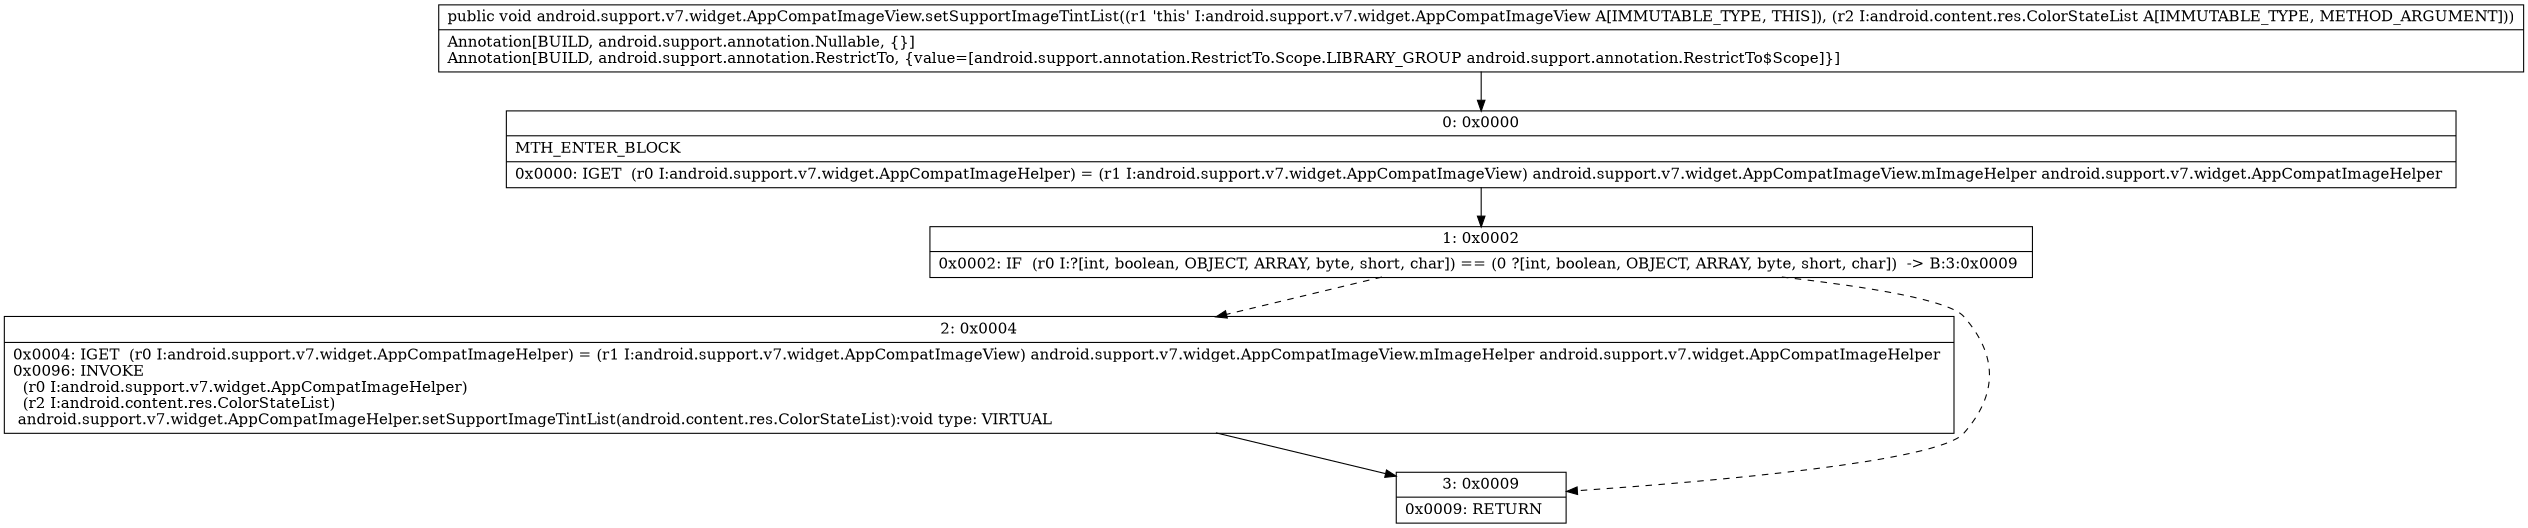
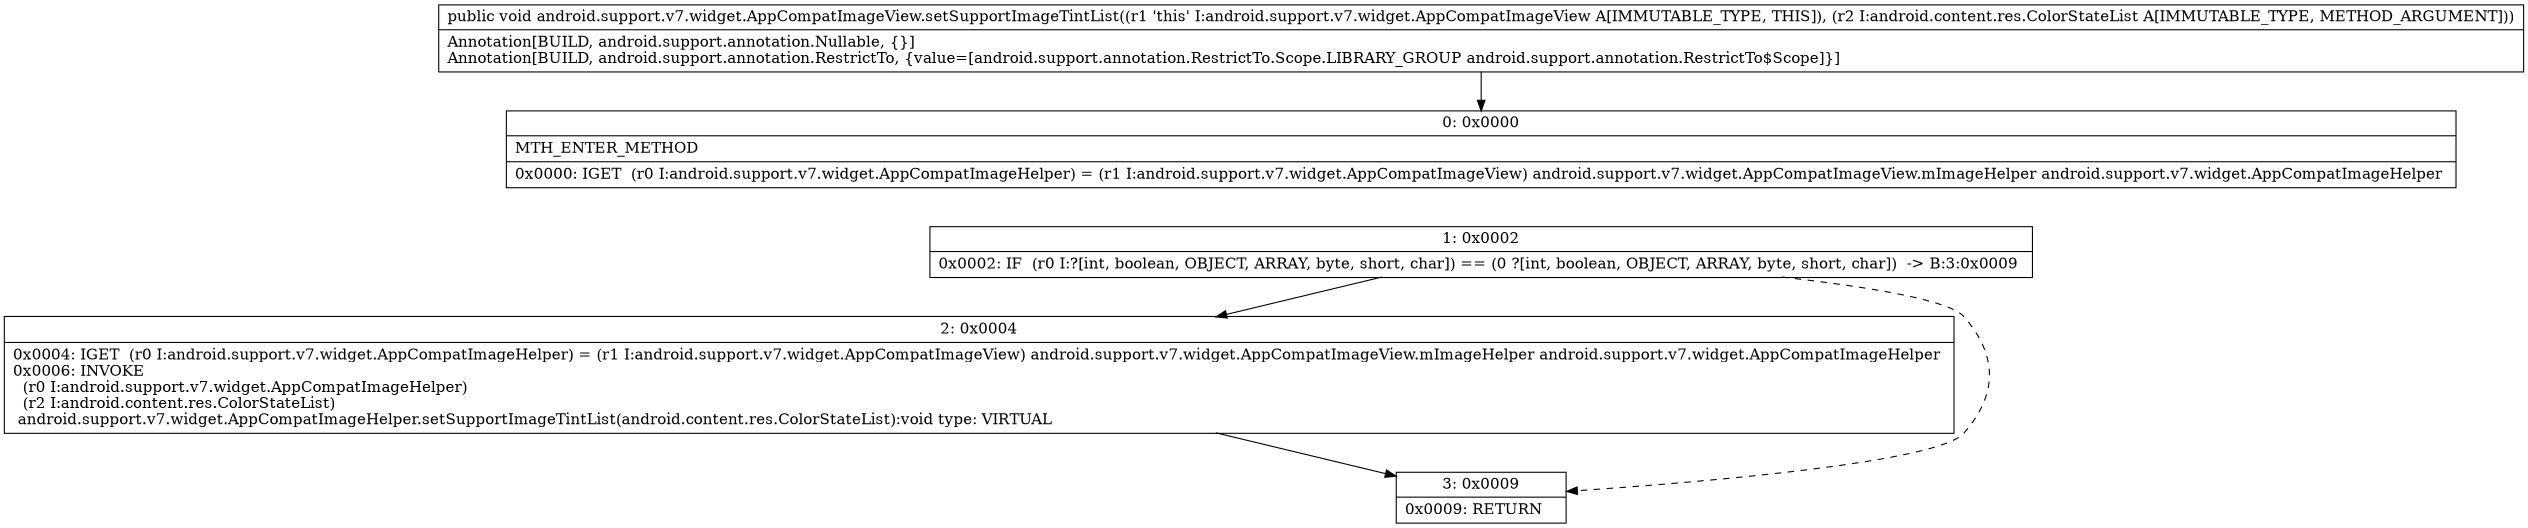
(598, 148) -> (607, 148)
(1481, 202) -> none
(1304, 296) -> (1304, 296)
(84, 371) -> (84, 371)
